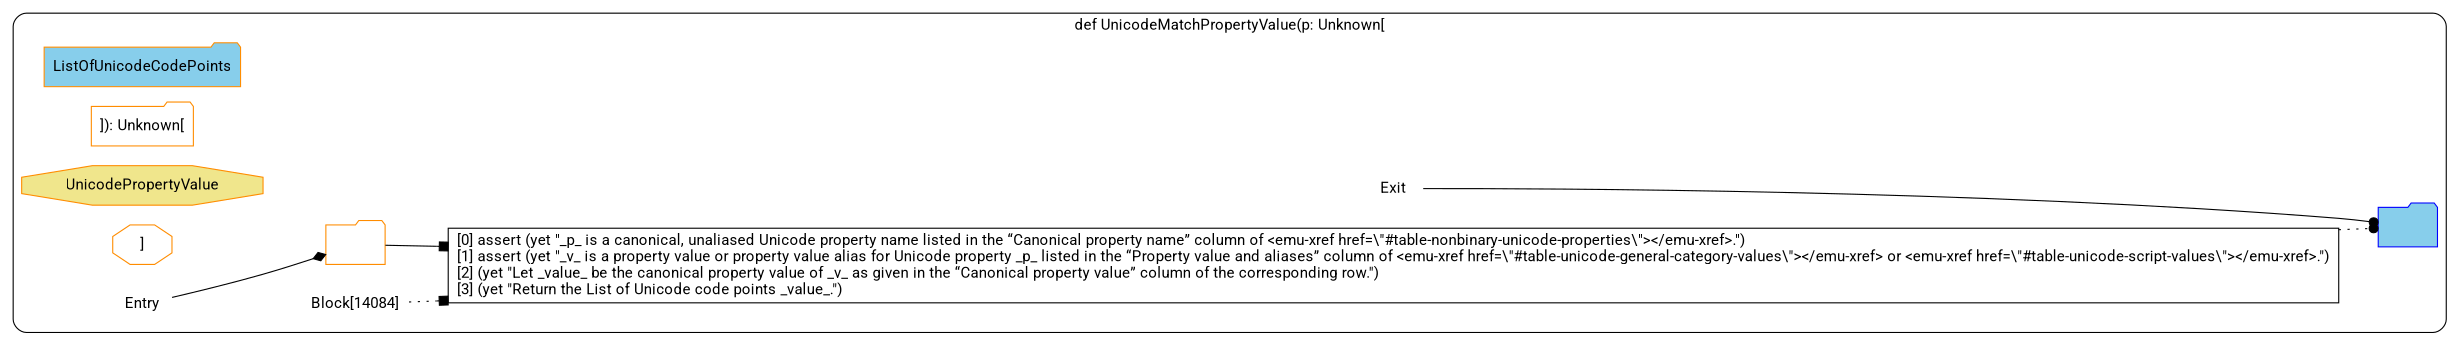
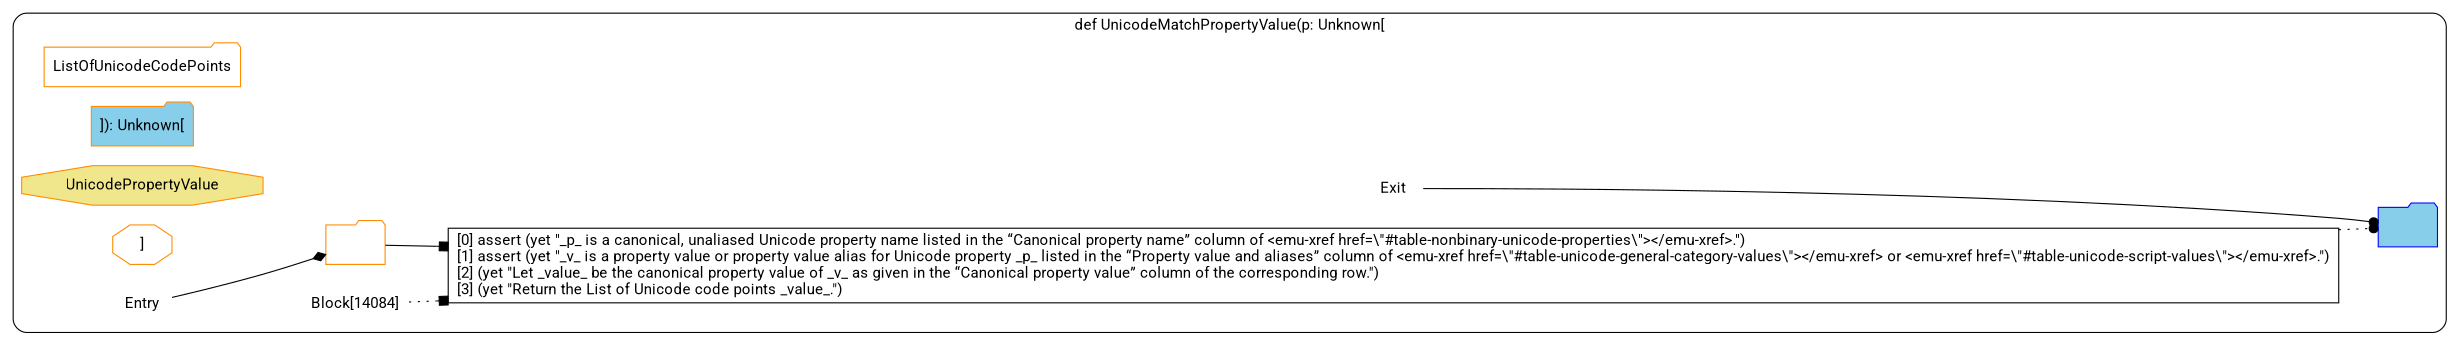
(142, 67) -> (142, 67)
(142, 126) -> (142, 126)
